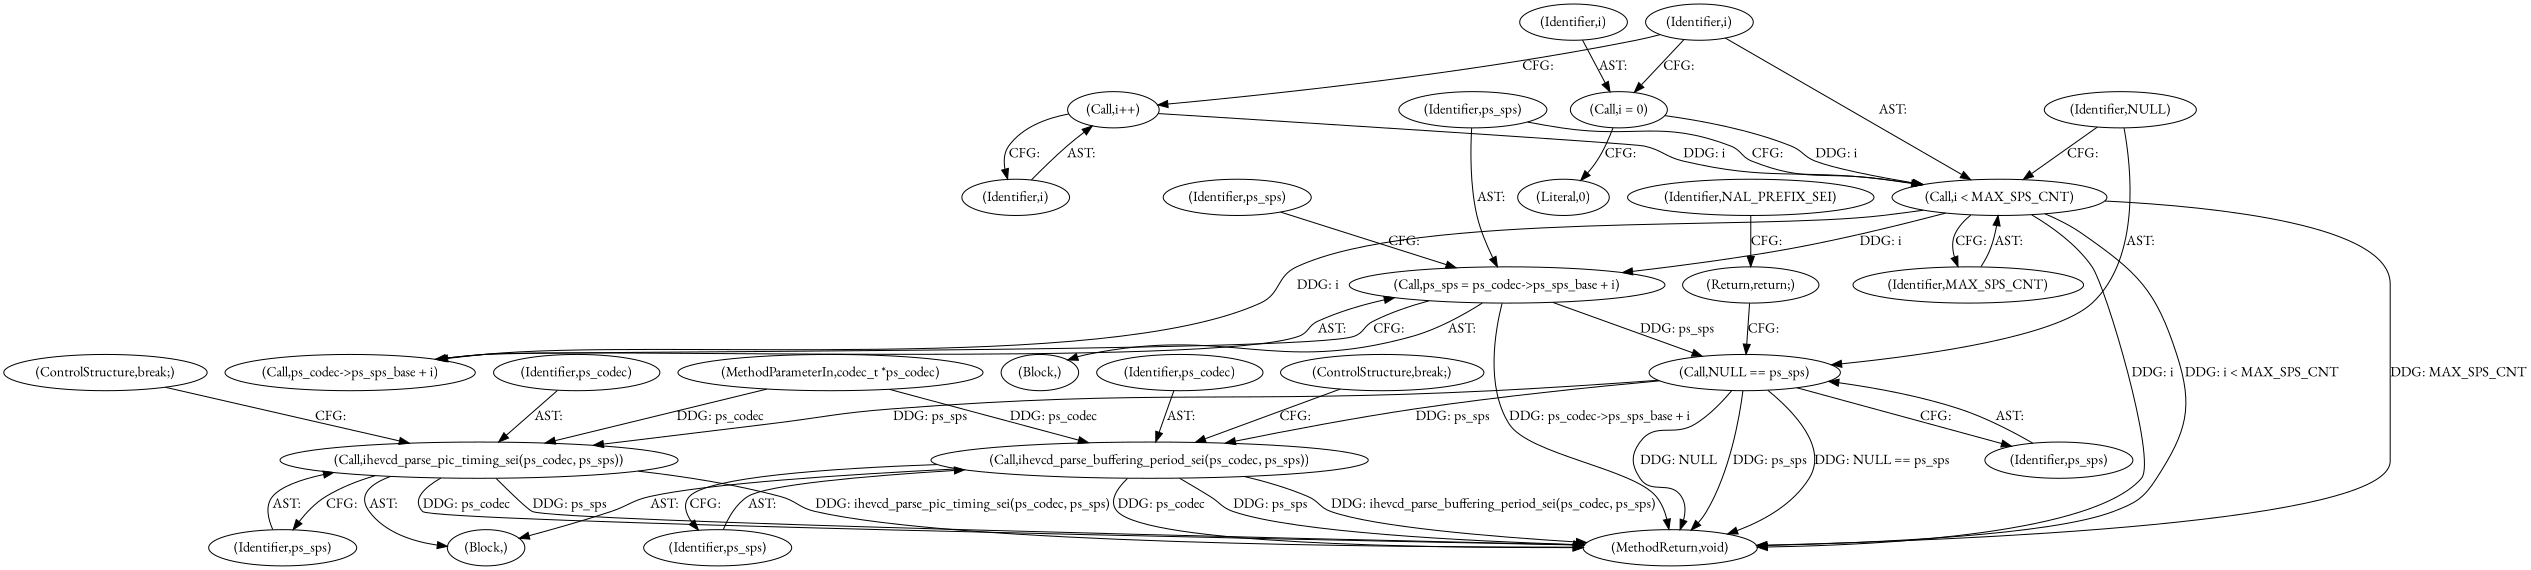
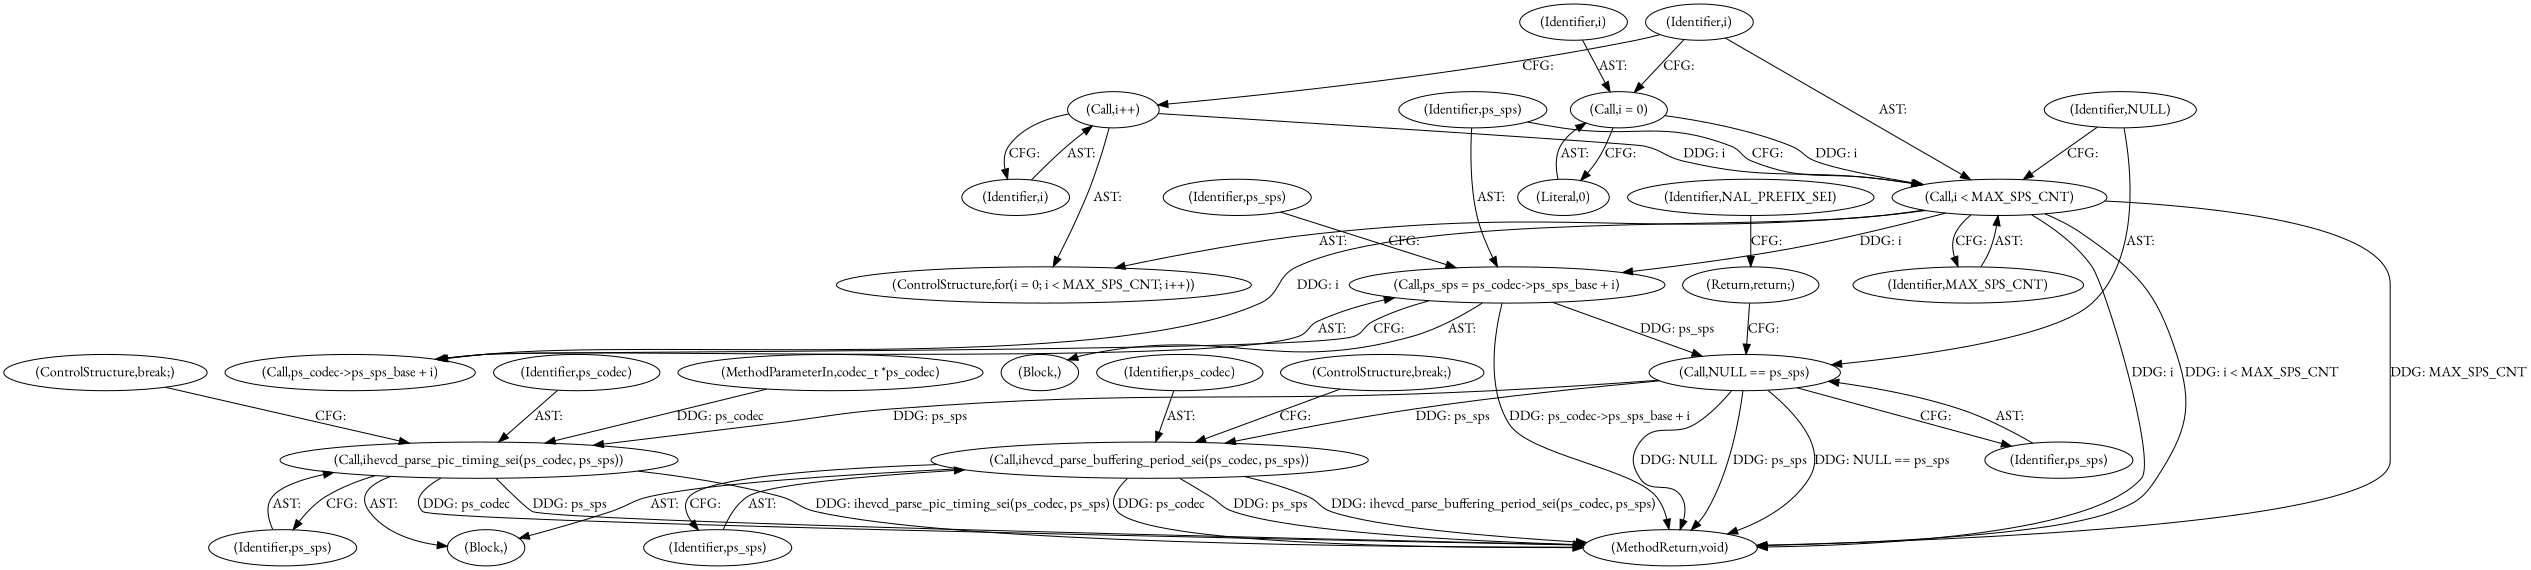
none -> (1559, 150)
none -> (1044, 285)
(984, 415) -> none
